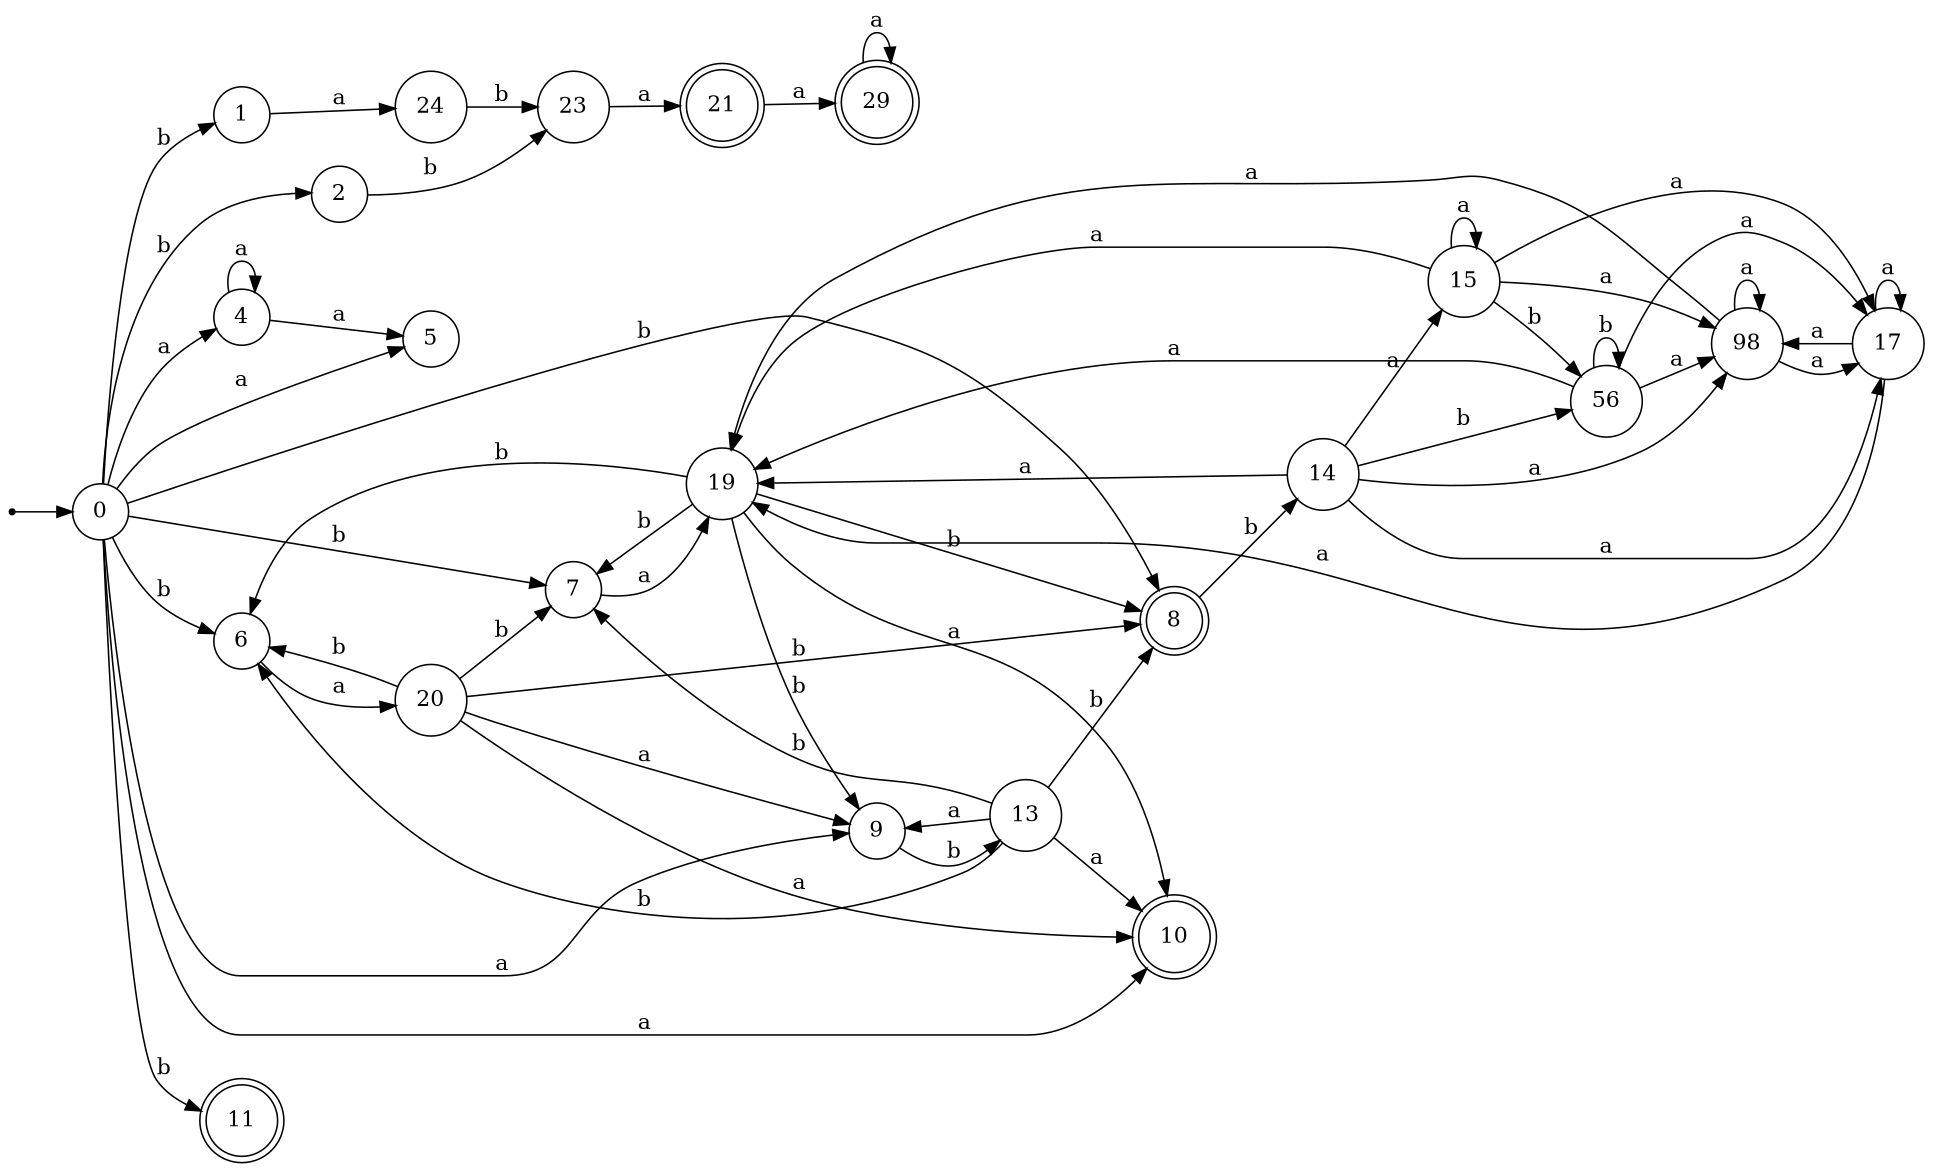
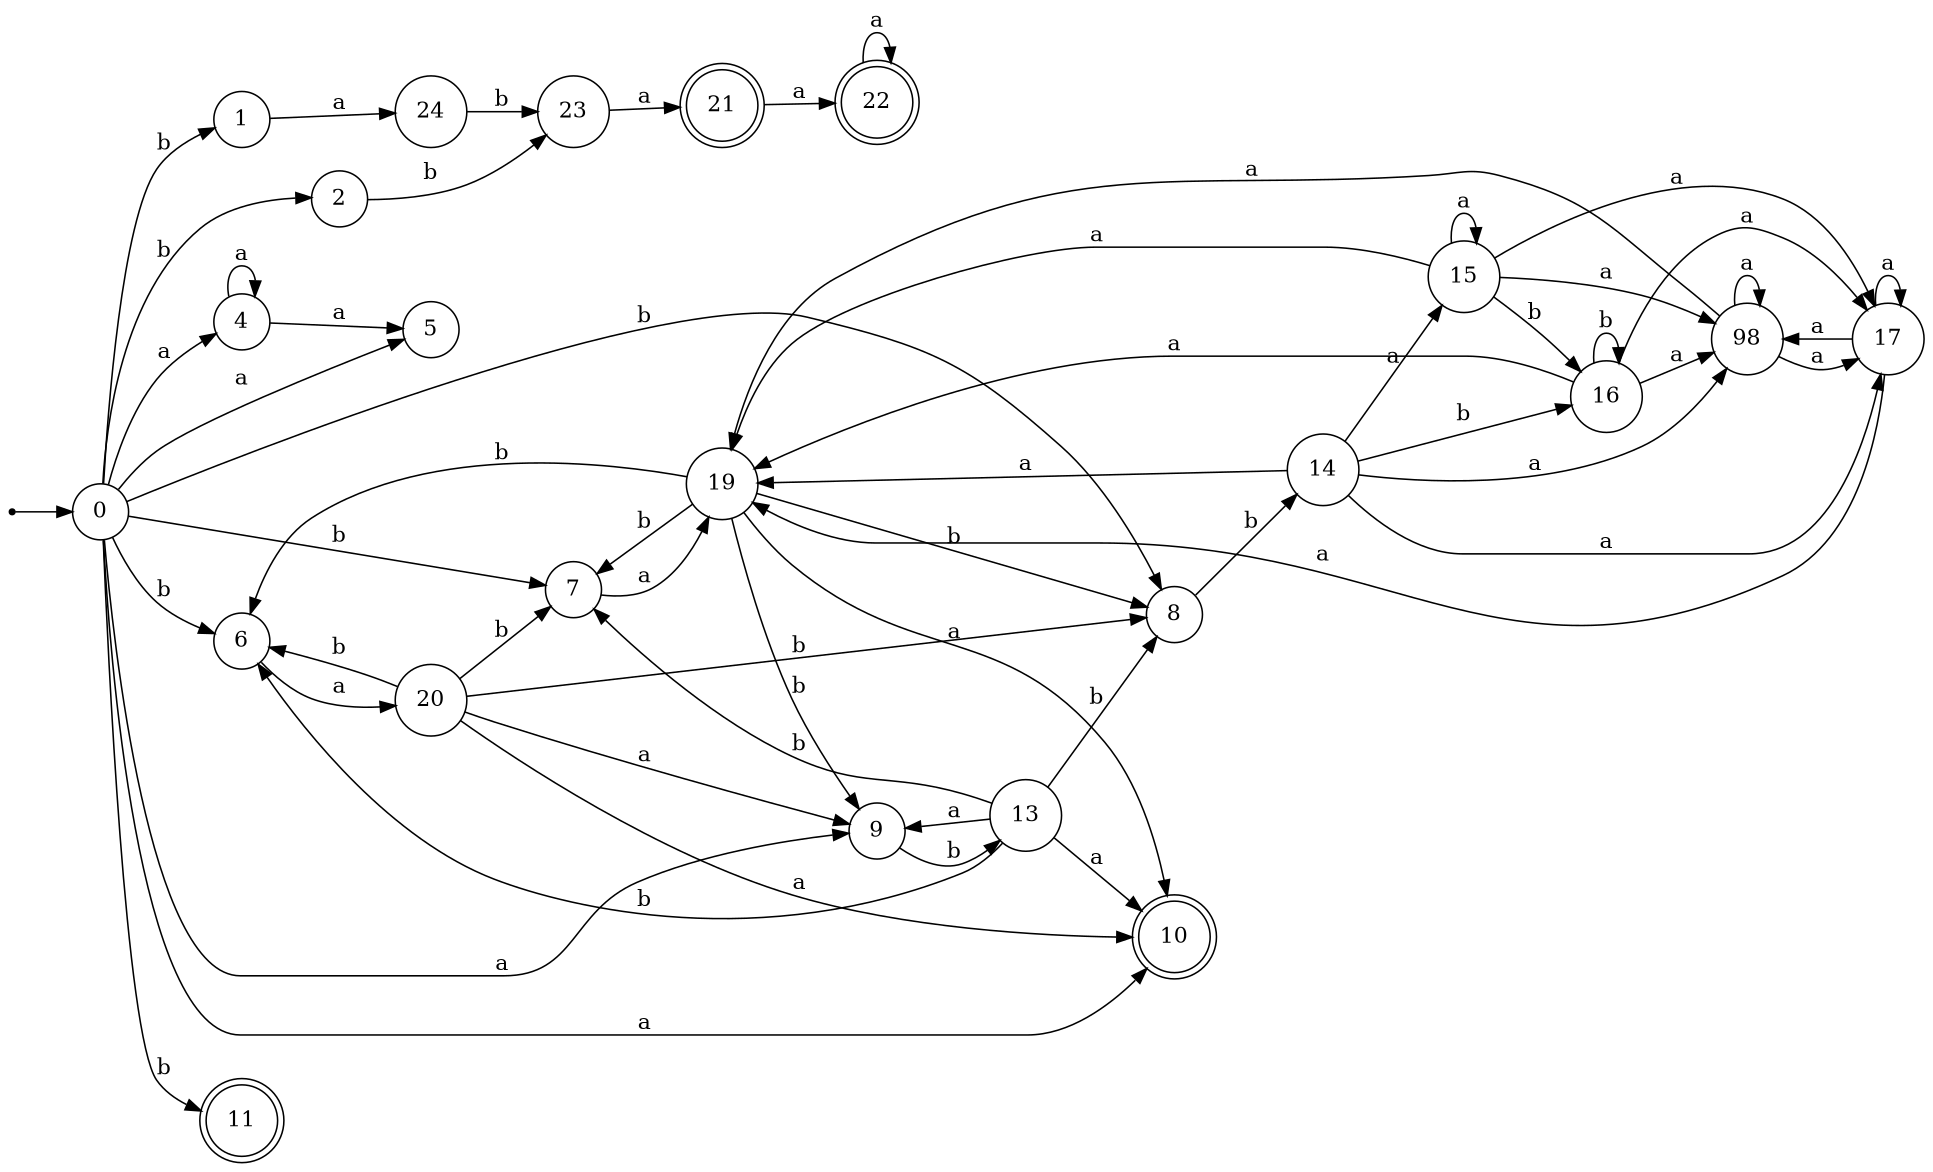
(877, 102) -> (877, 102)
(1606, 401) -> (1606, 397)
(1174, 621) -> (1174, 615)
